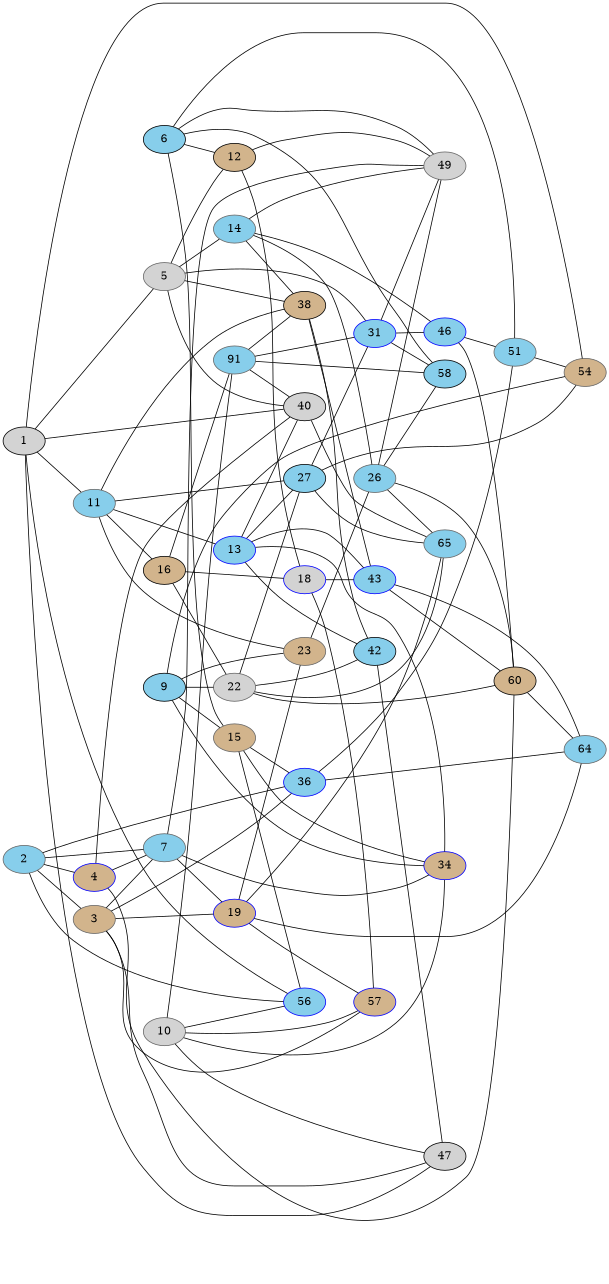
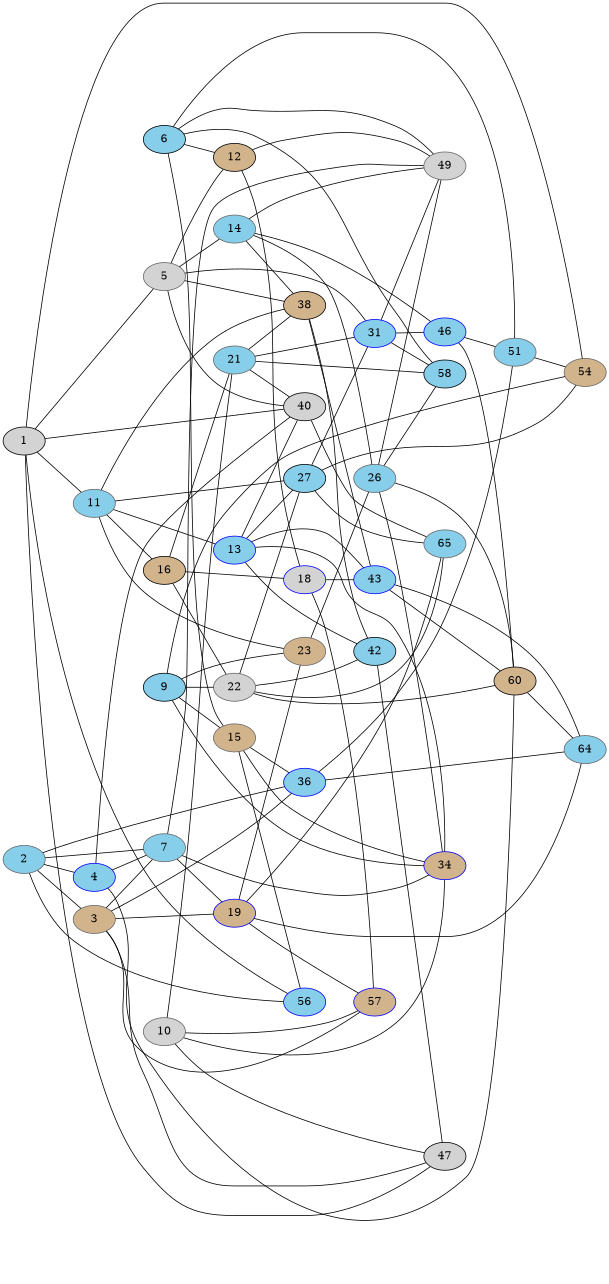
(235, 360) -> (235, 360)
(410, 511) -> (410, 635)
(94, 877) -> (94, 877)
(235, 1017) -> none
